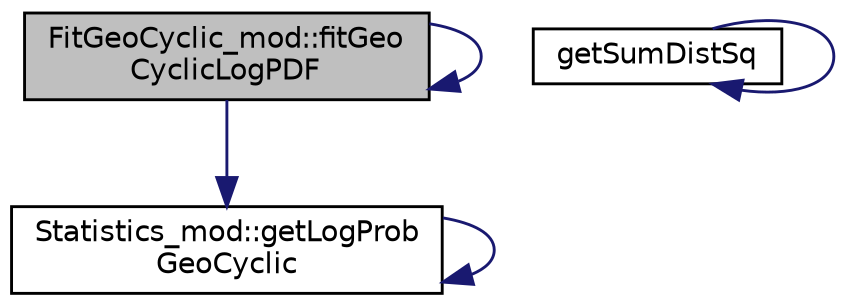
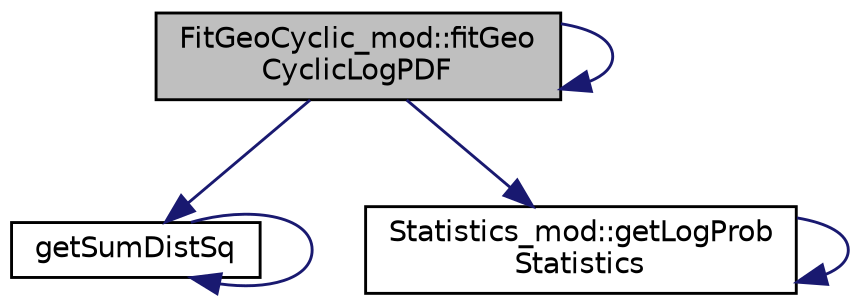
none -> (249, 152)
(227, 250) -> (581, 250)
